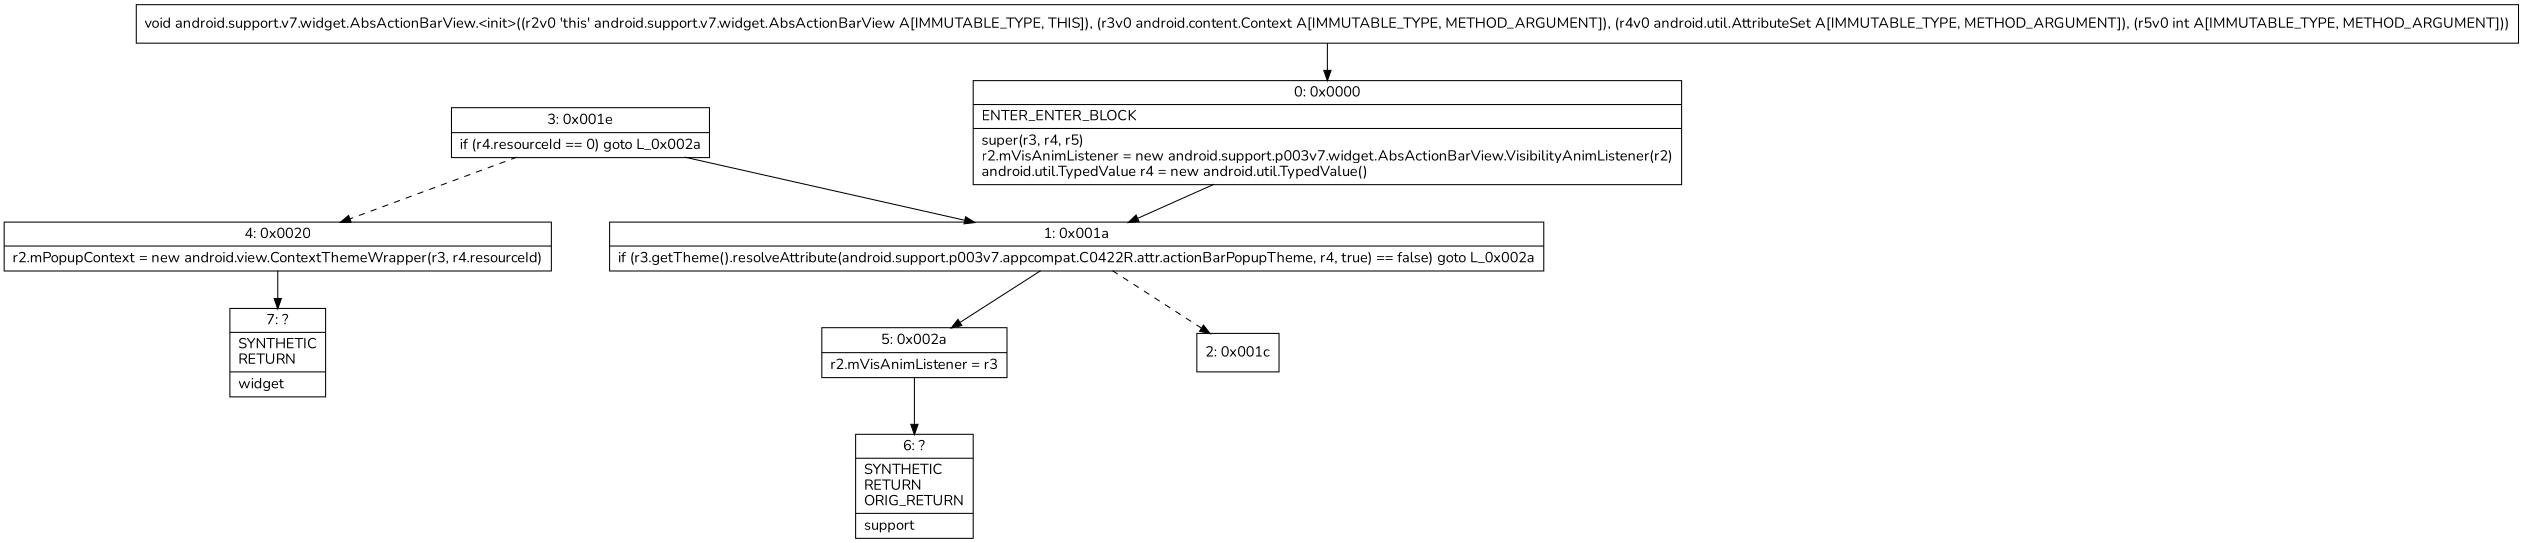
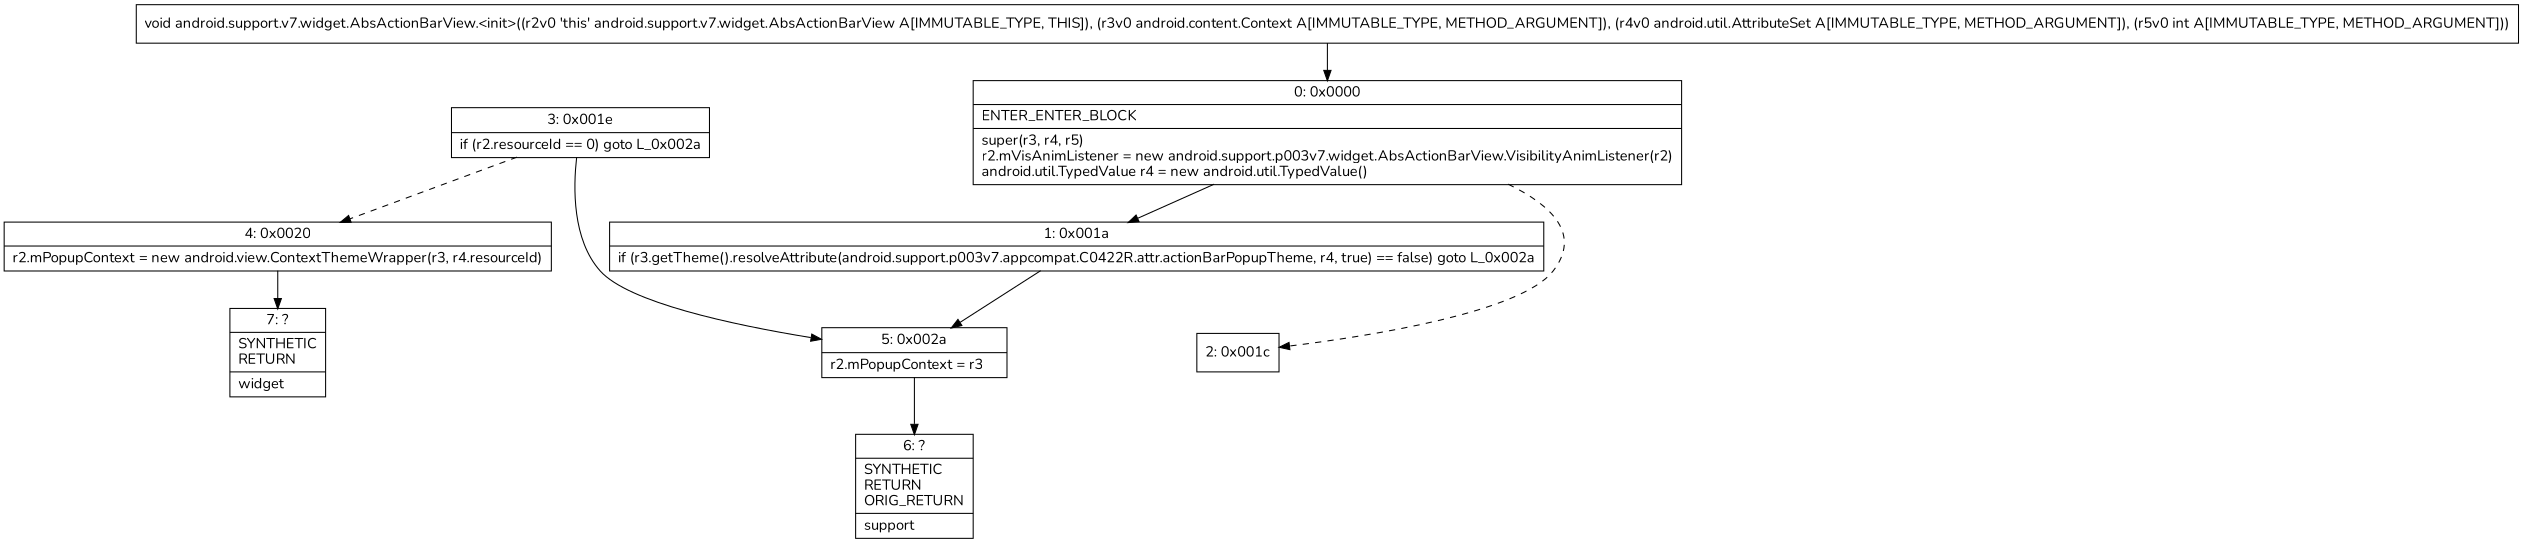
(580, 145) -> (580, 145)
(824, 189) -> (645, 297)
(1157, 299) -> (1482, 308)
(914, 365) -> (907, 365)
